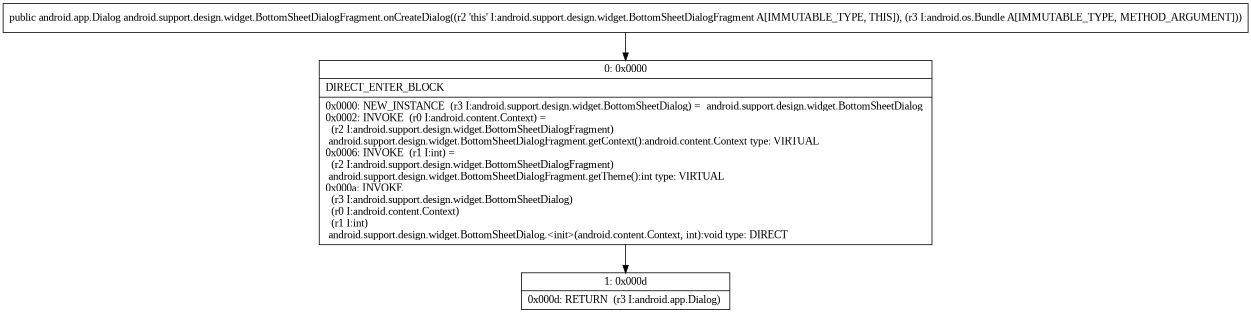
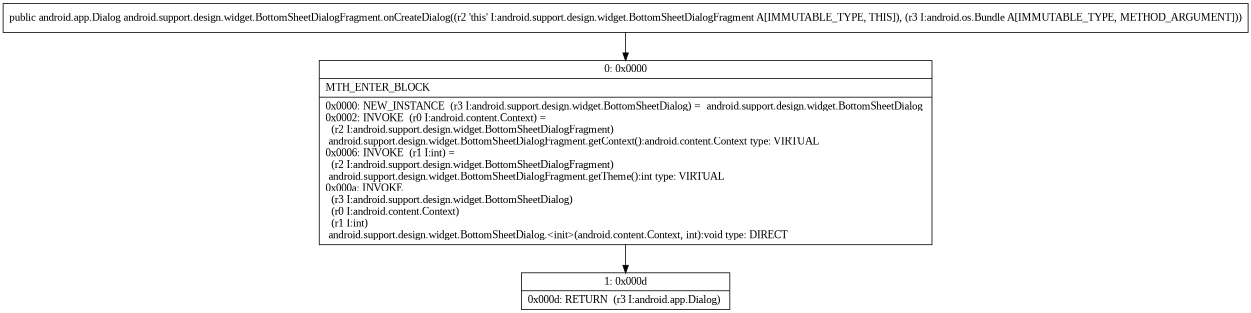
(385, 87) -> (378, 87)
